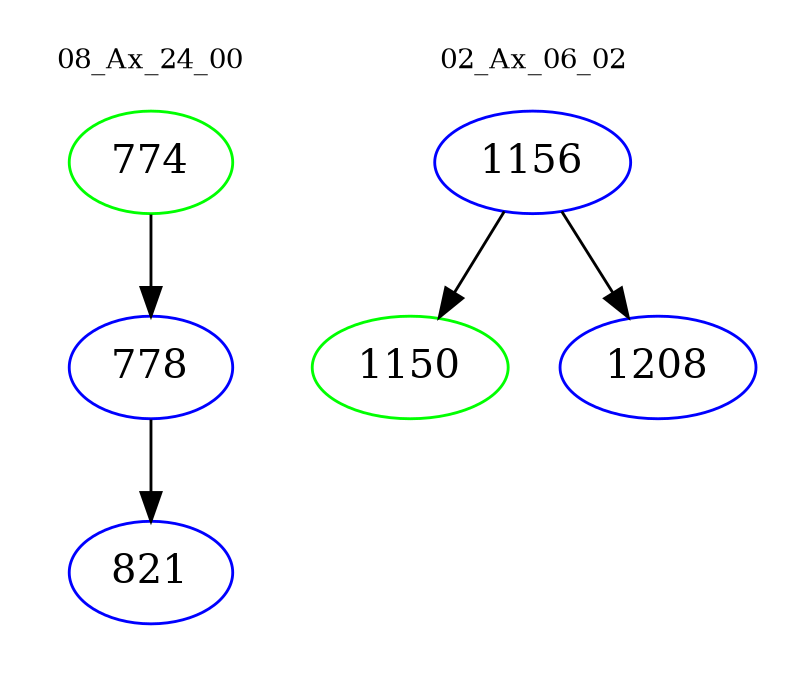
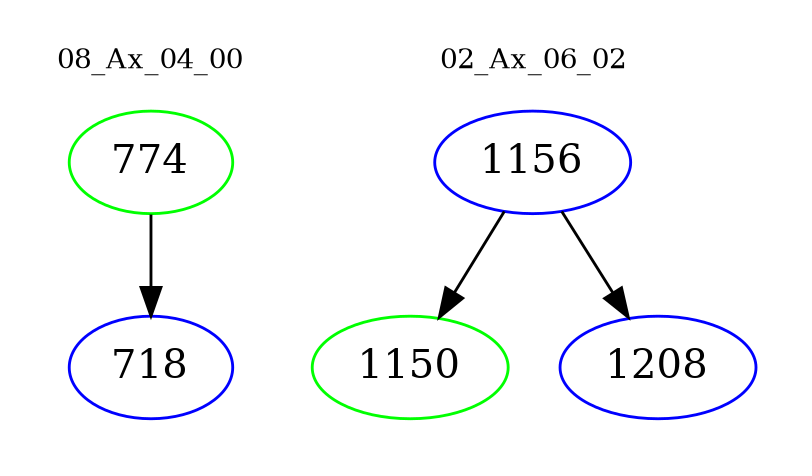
(151, 61) -> (151, 61)
(151, 367) -> (151, 367)
(151, 573) -> none
